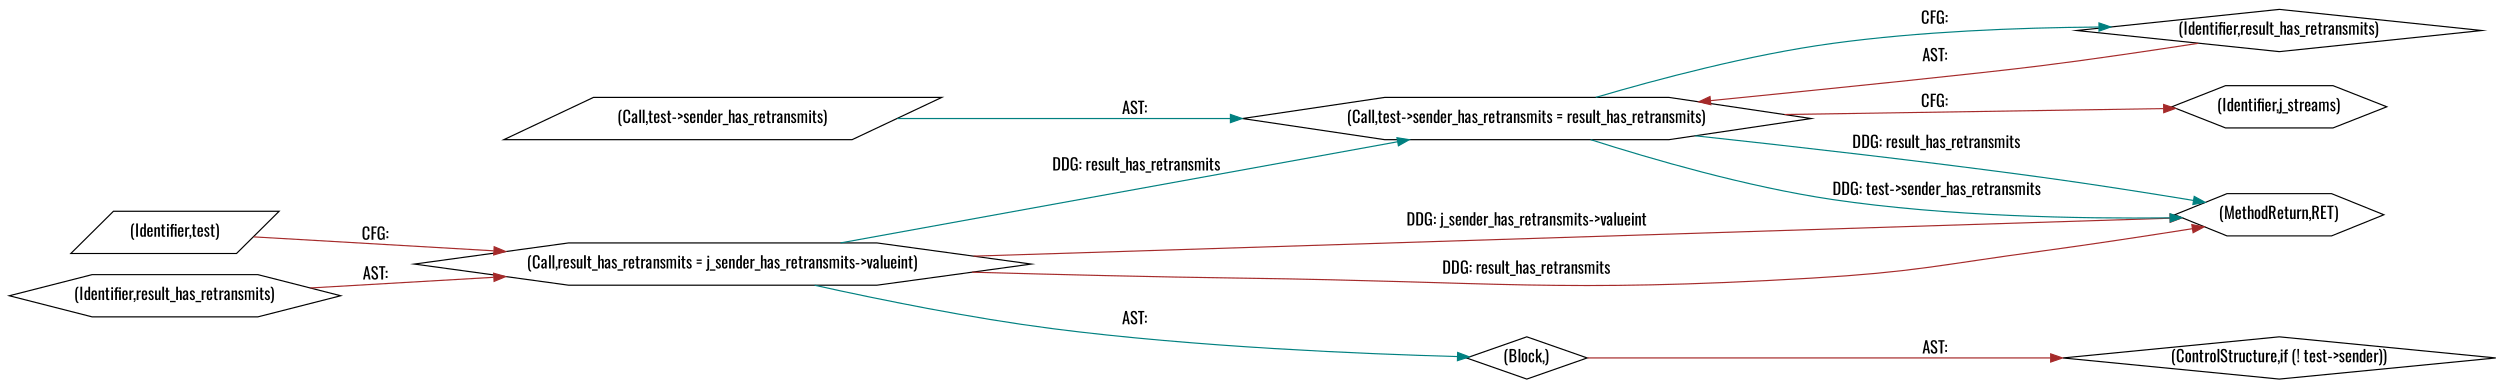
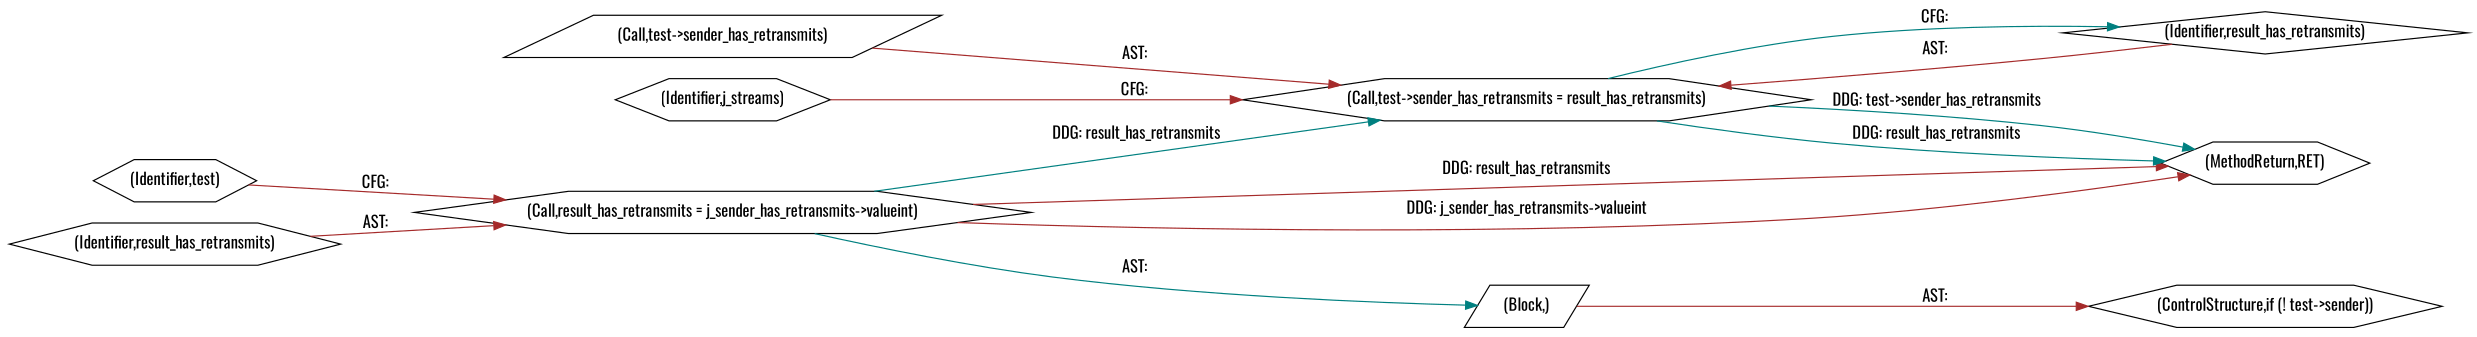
(1974, 112) -> (1030, 100)
(1064, 119) -> (1101, 66)
(175, 232) -> (175, 181)
(1527, 358) -> (1527, 306)
(2279, 358) -> (2265, 306)
